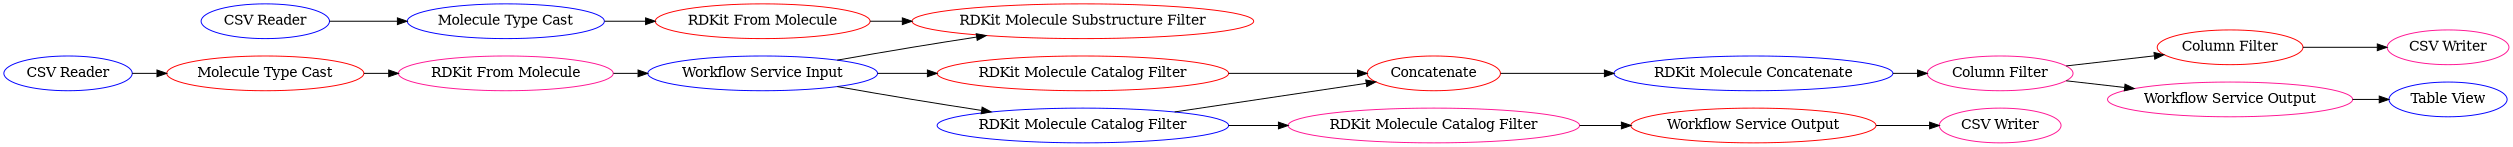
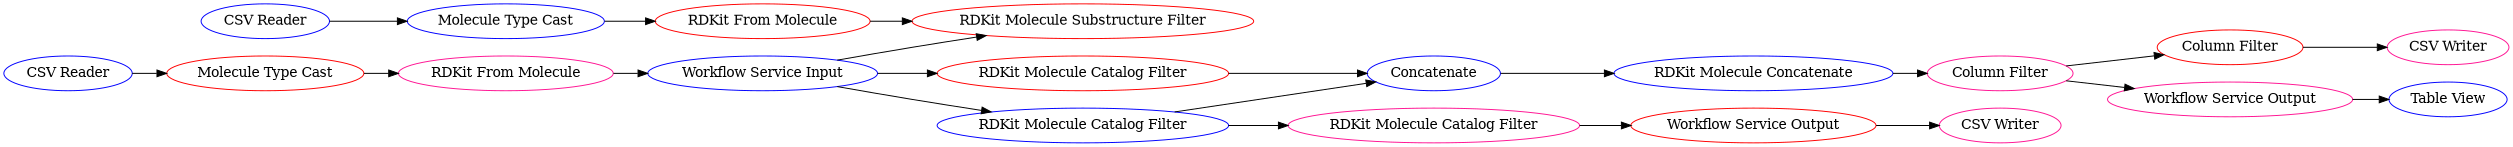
(1434, 73) -> (1434, 73)
